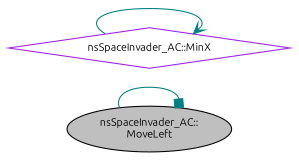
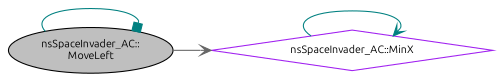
none -> (187, 50)
